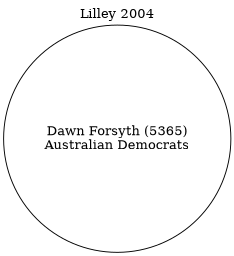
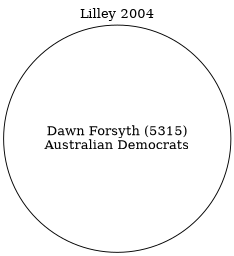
(117, 139) -> (117, 139)
